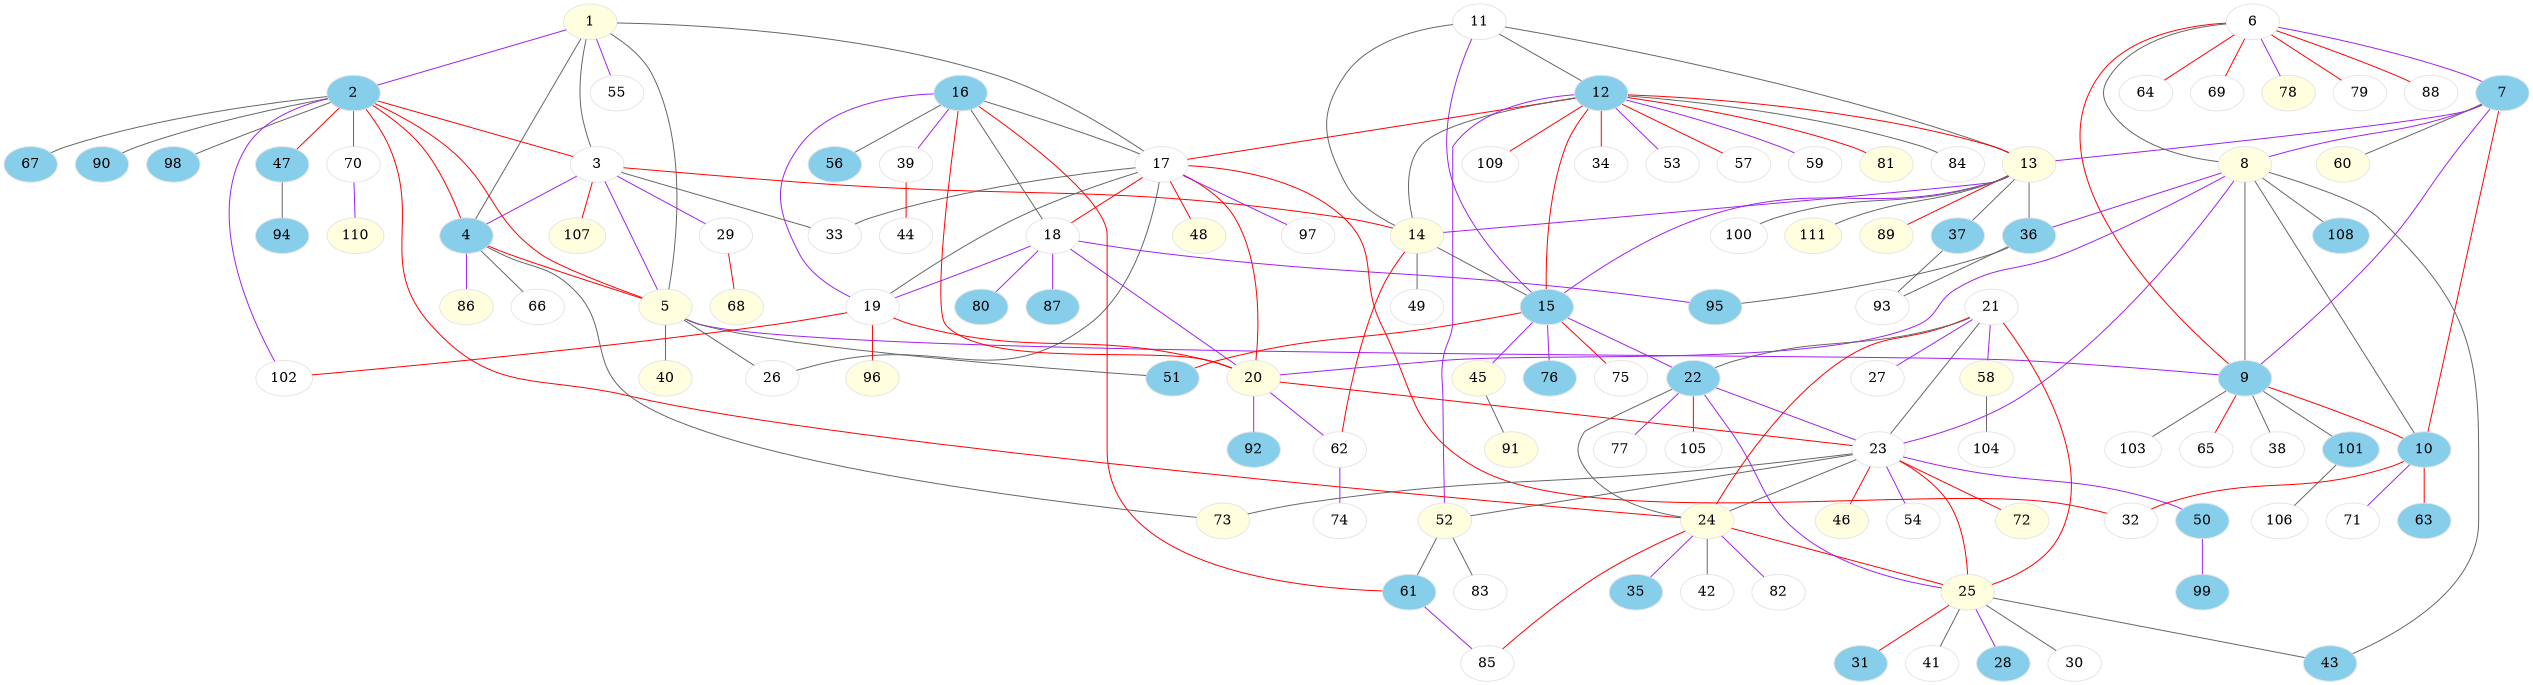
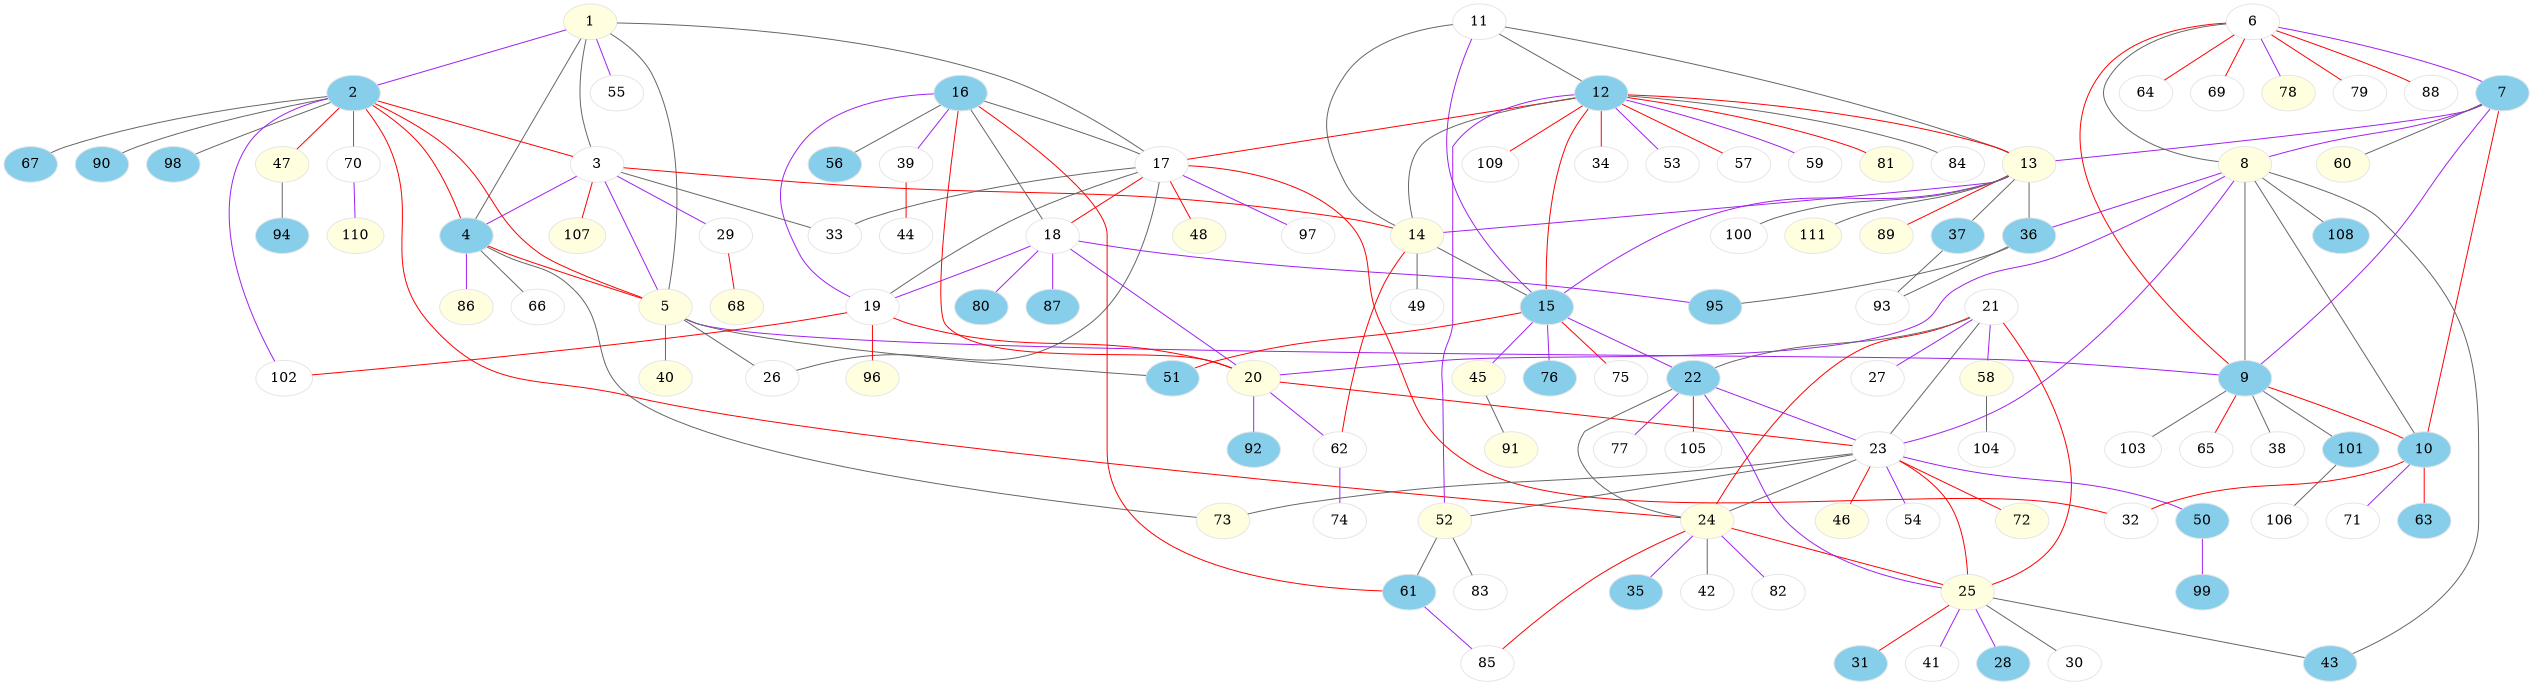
(282, 164) -> (282, 164)
(1250, 254) -> none
(1950, 628) -> (1950, 628)
